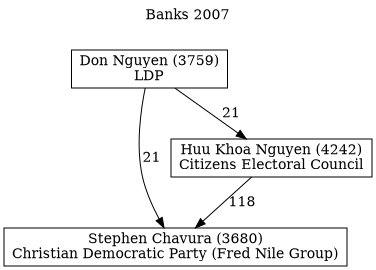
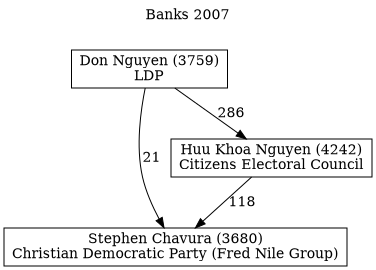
(232, 114) -> (232, 114)
